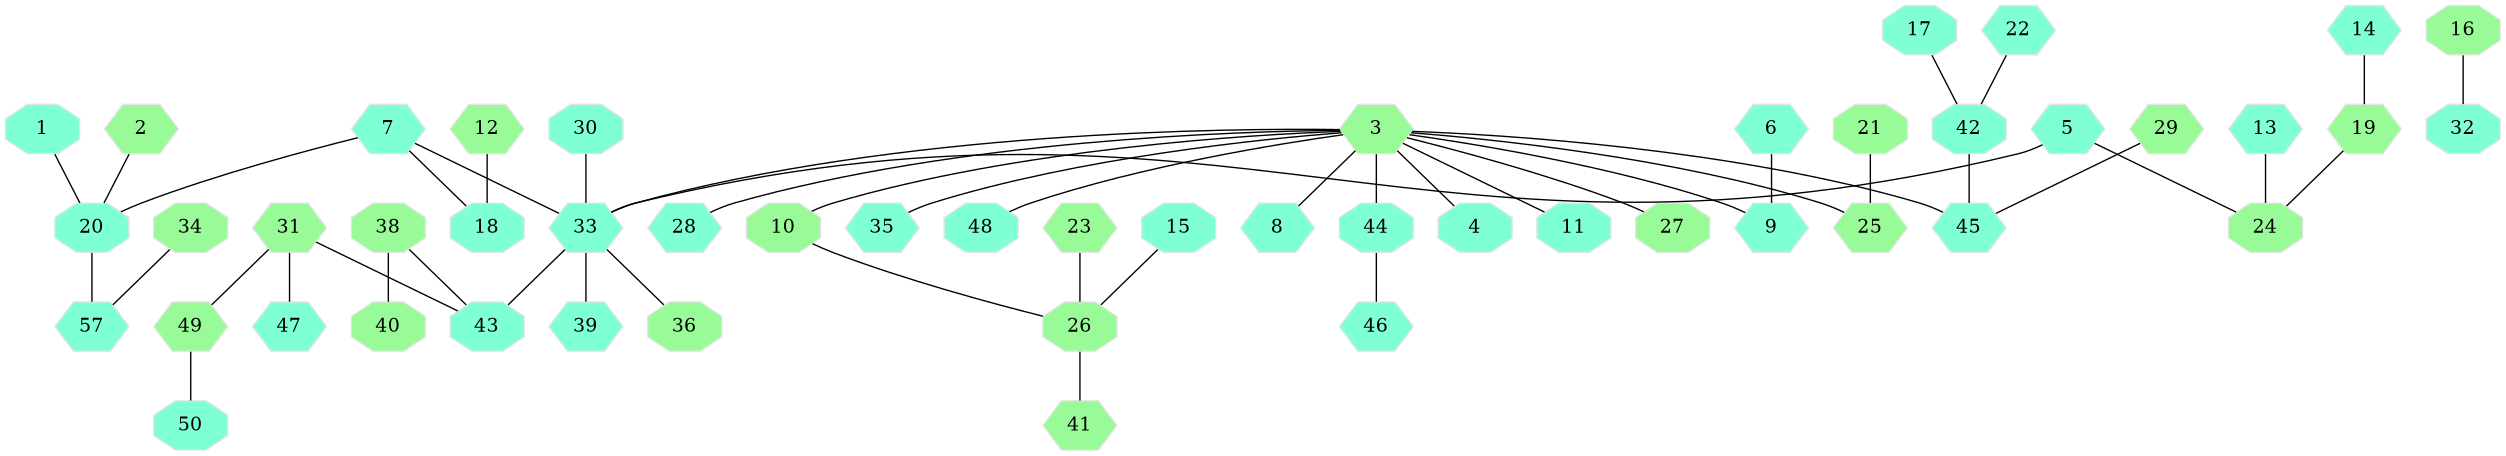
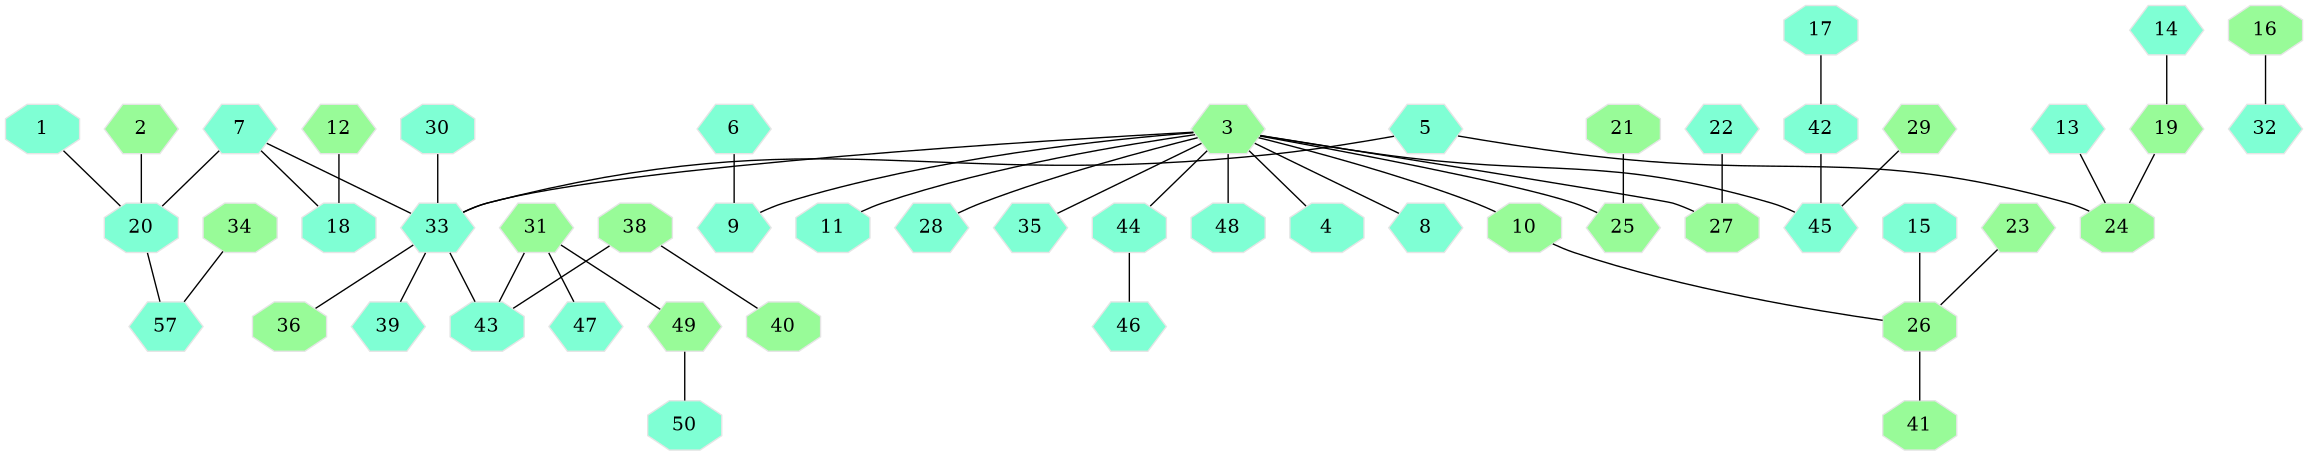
(1994, 80) -> (1722, 179)
(2463, 129) -> (2266, 129)
(1080, 425) -> (1920, 425)
